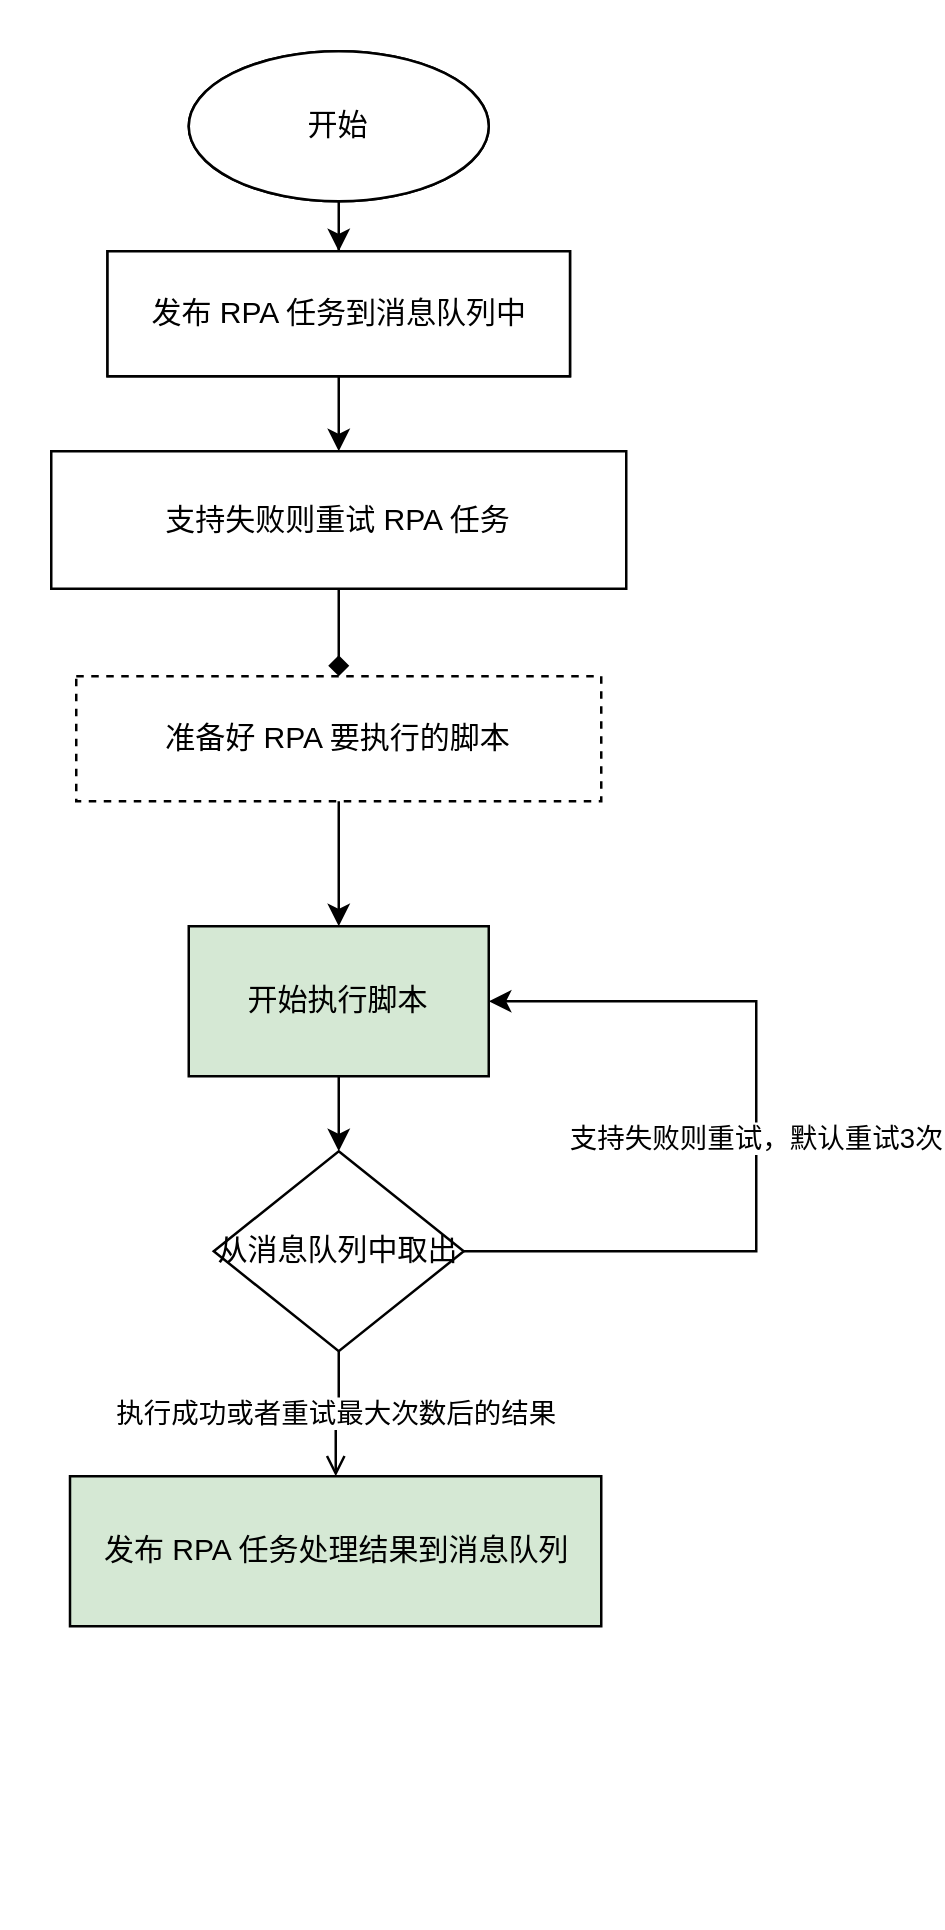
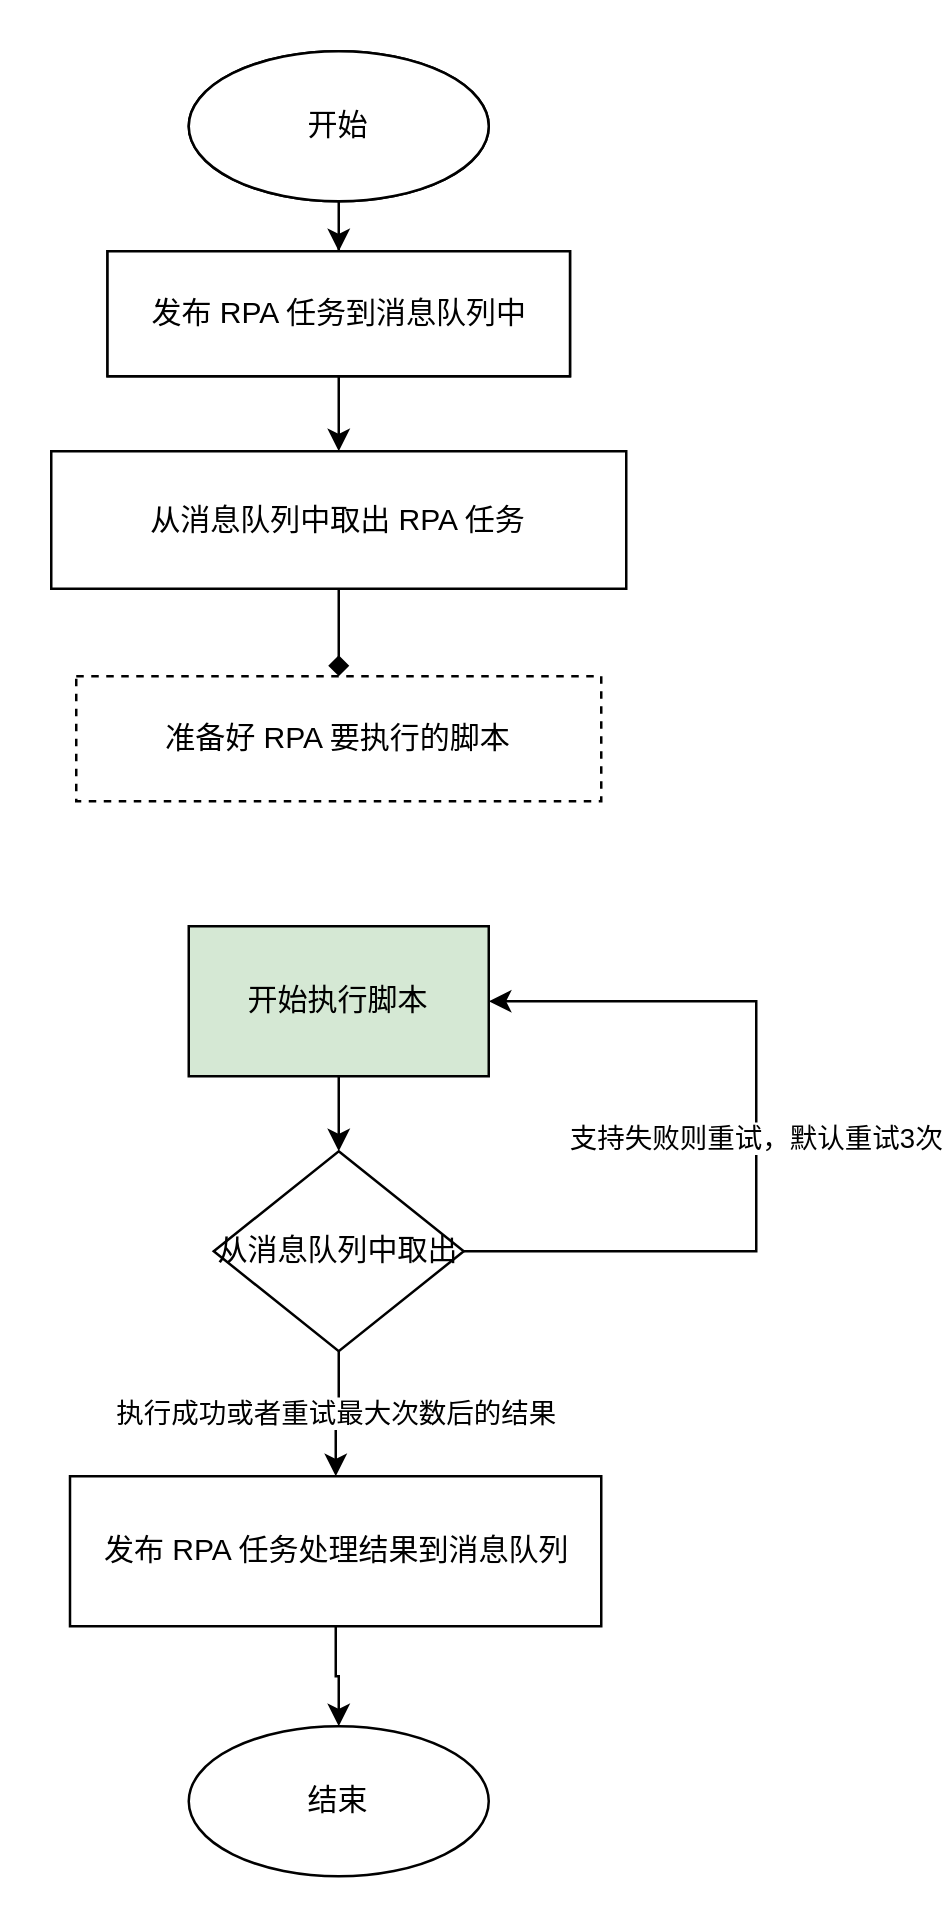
(339, 521) -> (339, 521)
(339, 855) -> none
(336, 1462) -> (336, 1458)
(336, 1551) -> (336, 1551)
none -> (336, 1669)
none -> (339, 1801)
